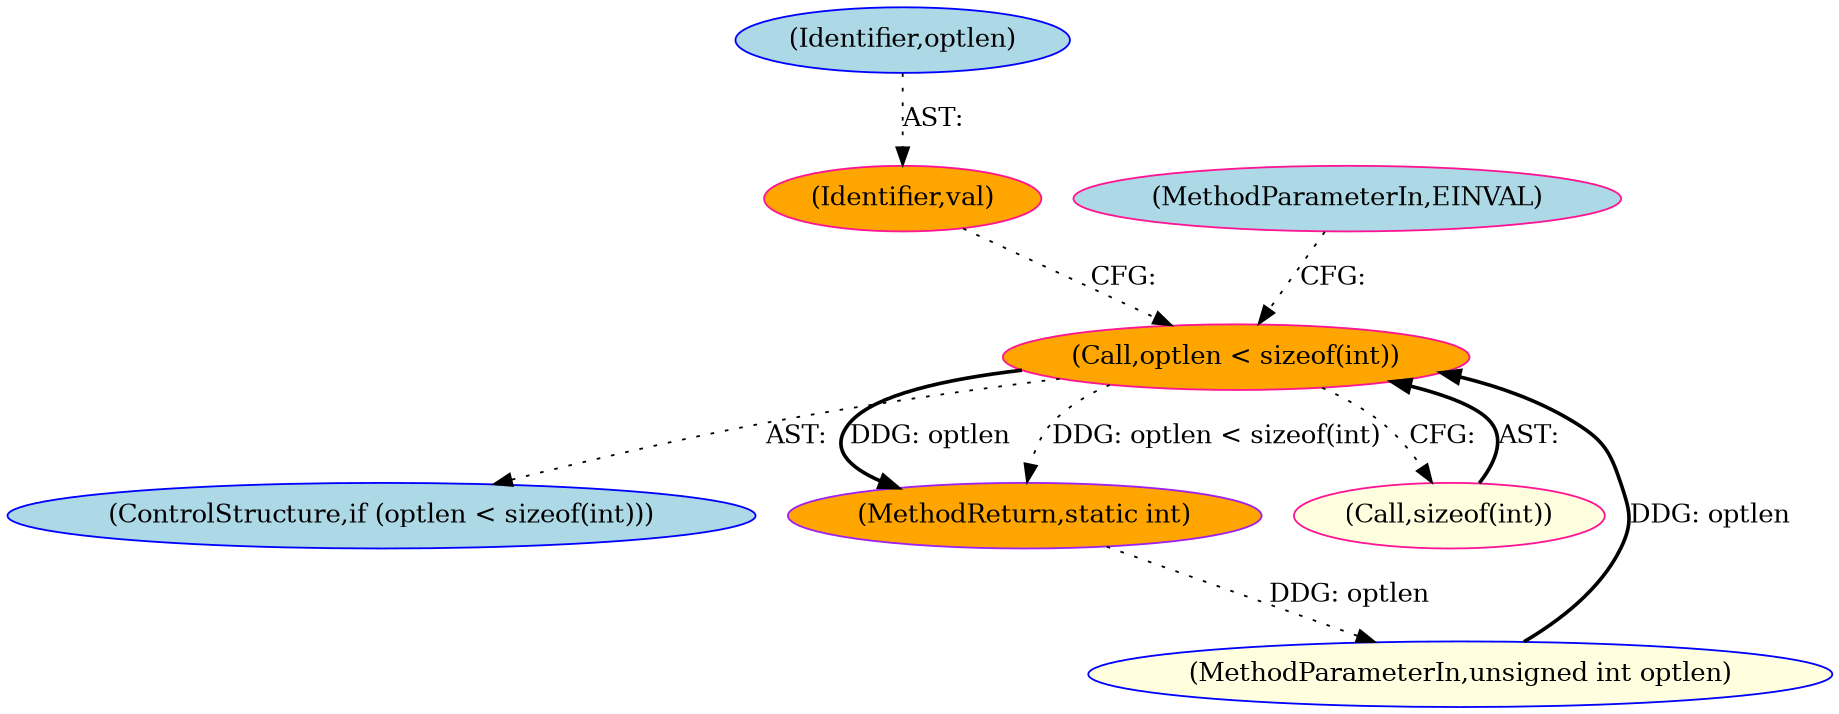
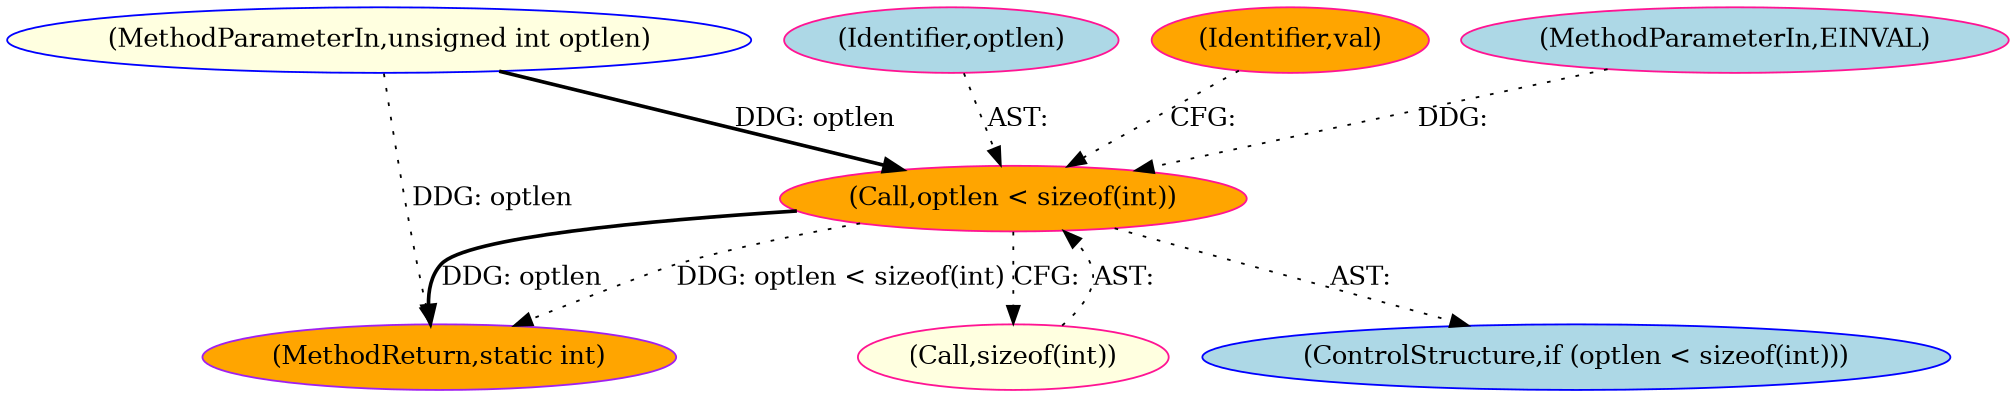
(903, 40) -> (951, 40)
(903, 110) -> (979, 111)
(1337, 278) -> (1457, 119)
(1483, 415) -> (1091, 287)
(1232, 591) -> (403, 190)
